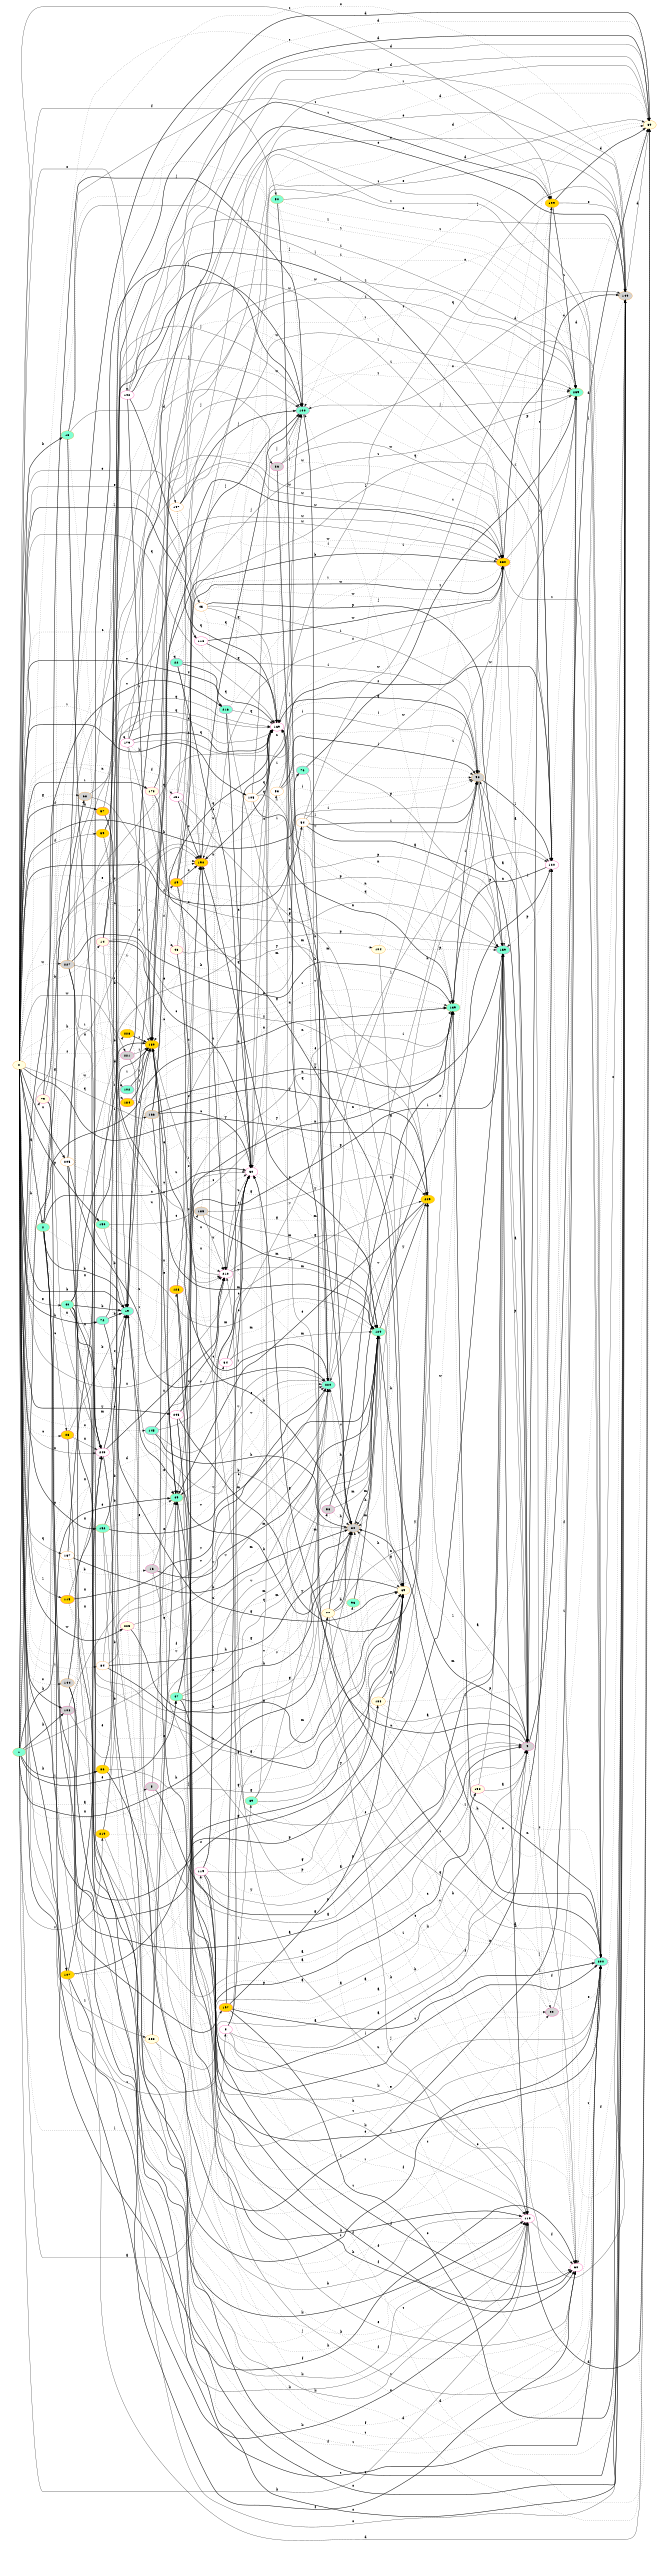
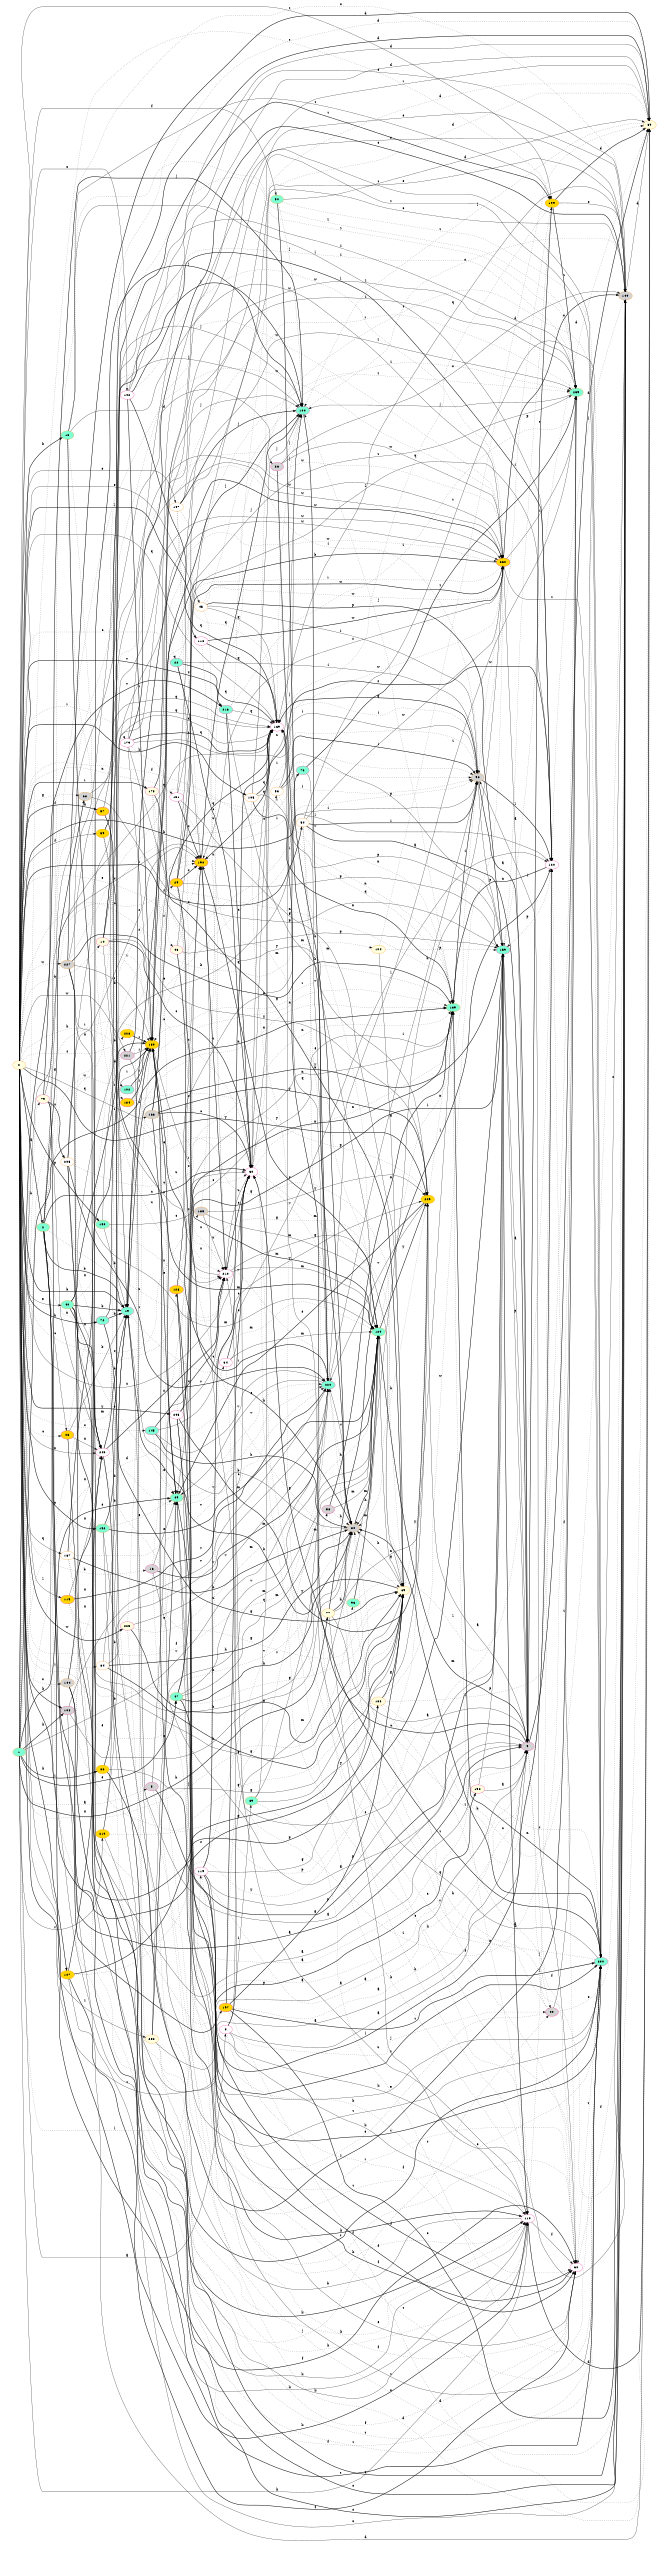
(39, 1114) -> (60, 1127)
